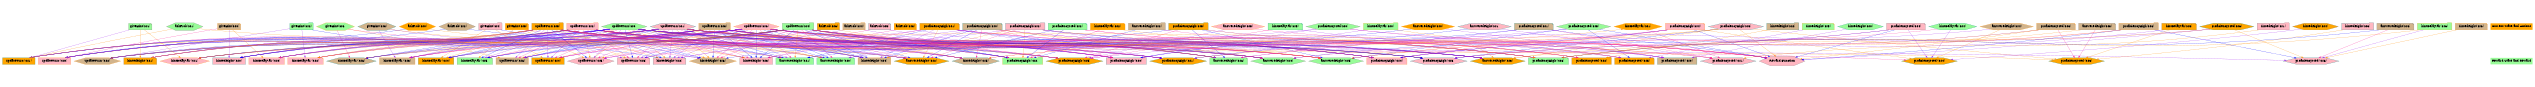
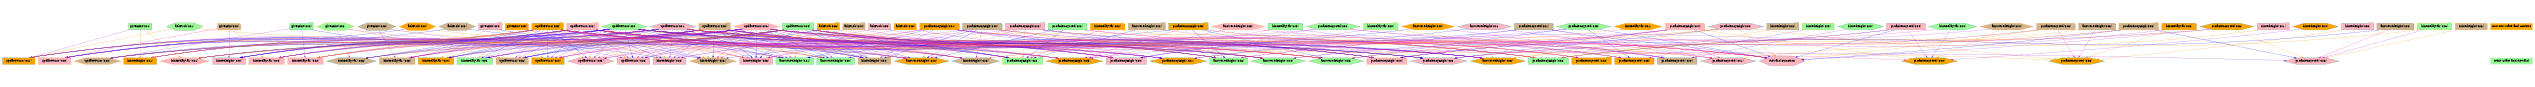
(672, 44) -> (672, 44)
(2512, 61) -> (2512, 61)
